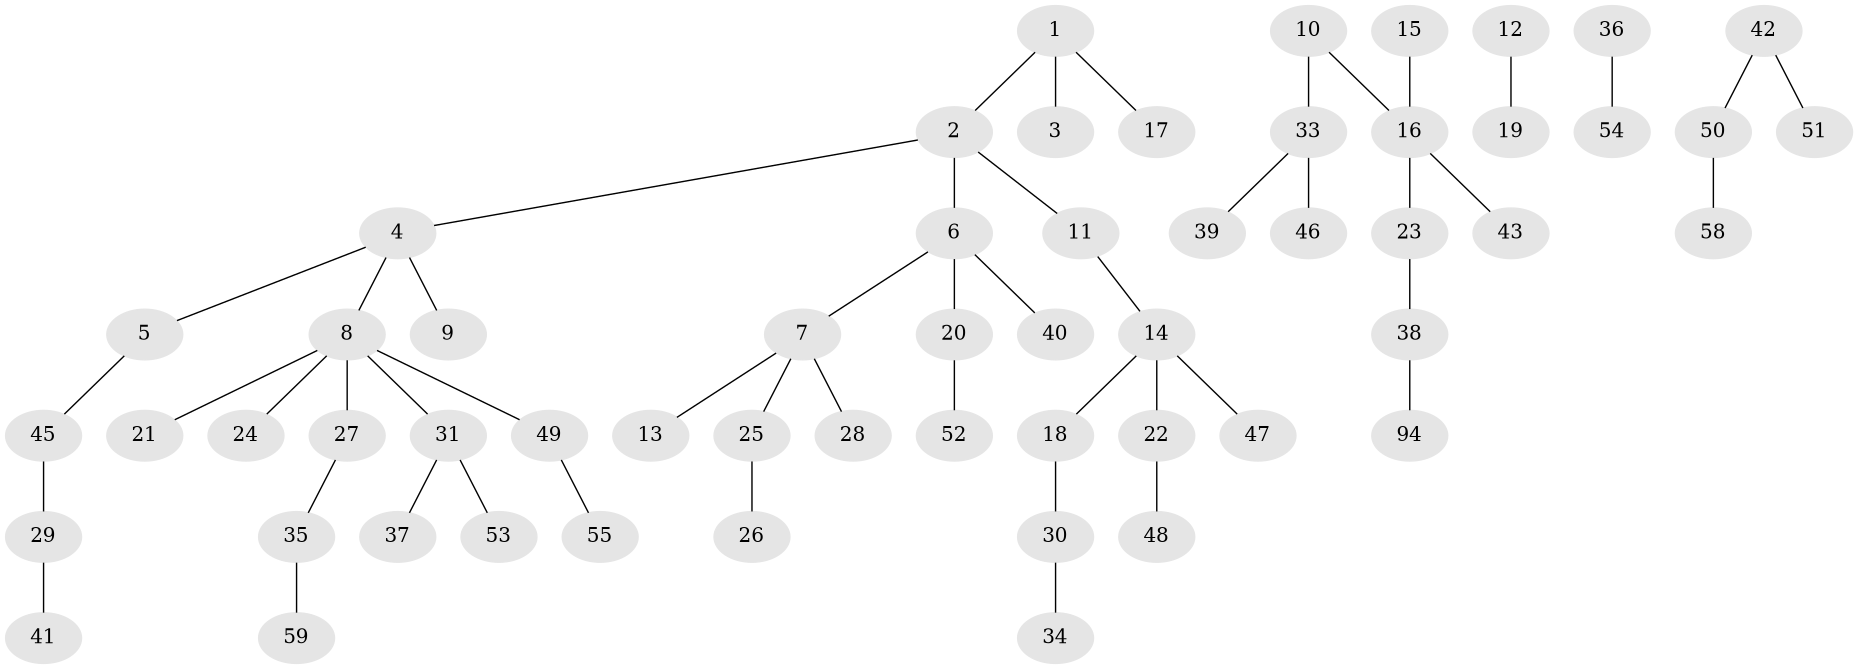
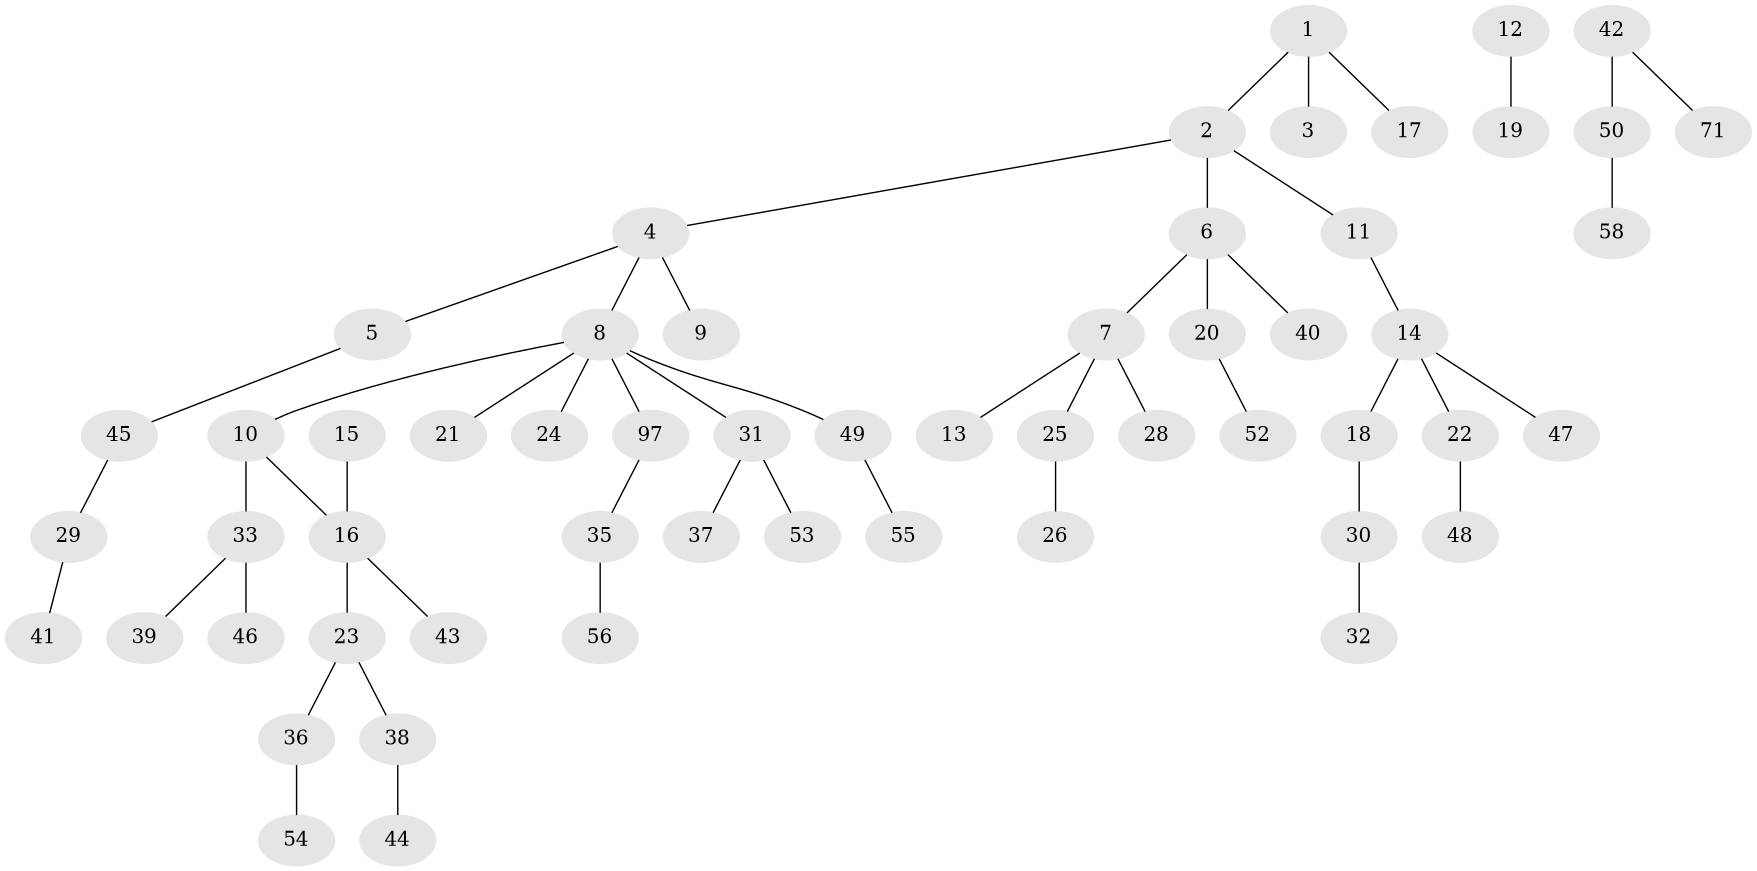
(1815, 132) -> (1713, 132)
none -> (418, 374)
(347, 436) -> (651, 436)
(1410, 436) -> (398, 841)
(297, 638) -> (600, 638)
(1056, 638) -> (1359, 638)
none -> (322, 689)
